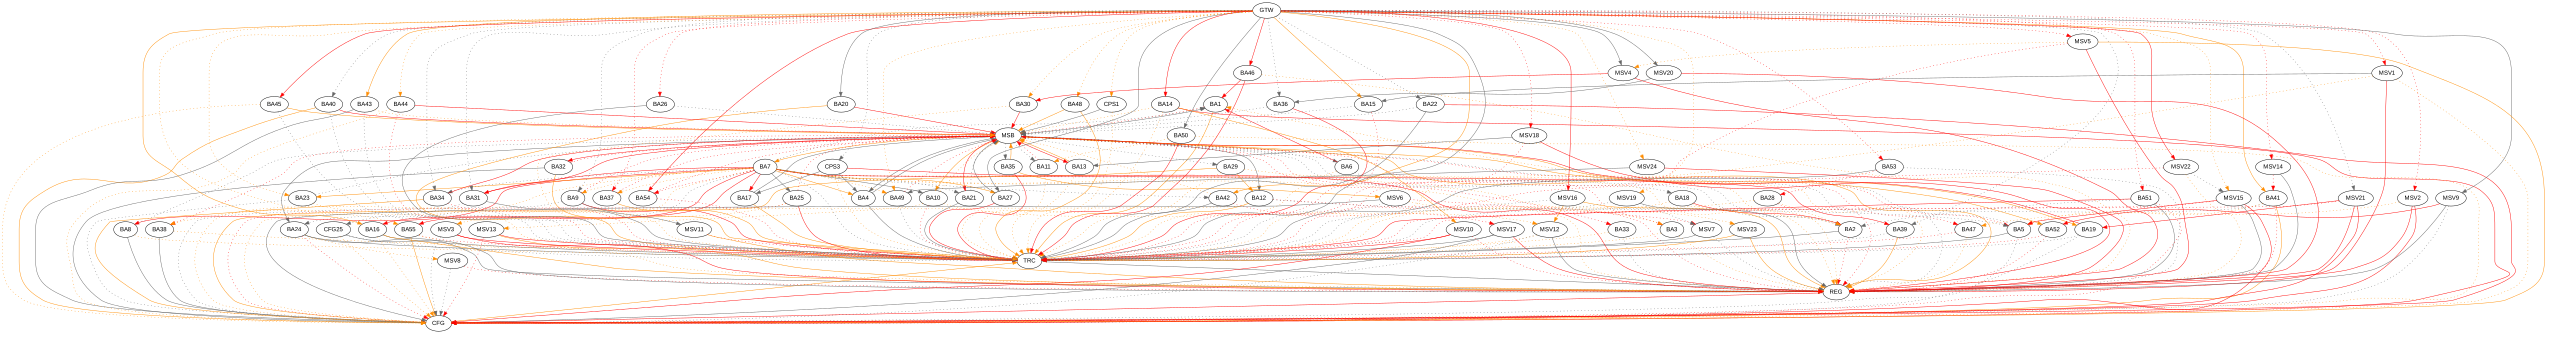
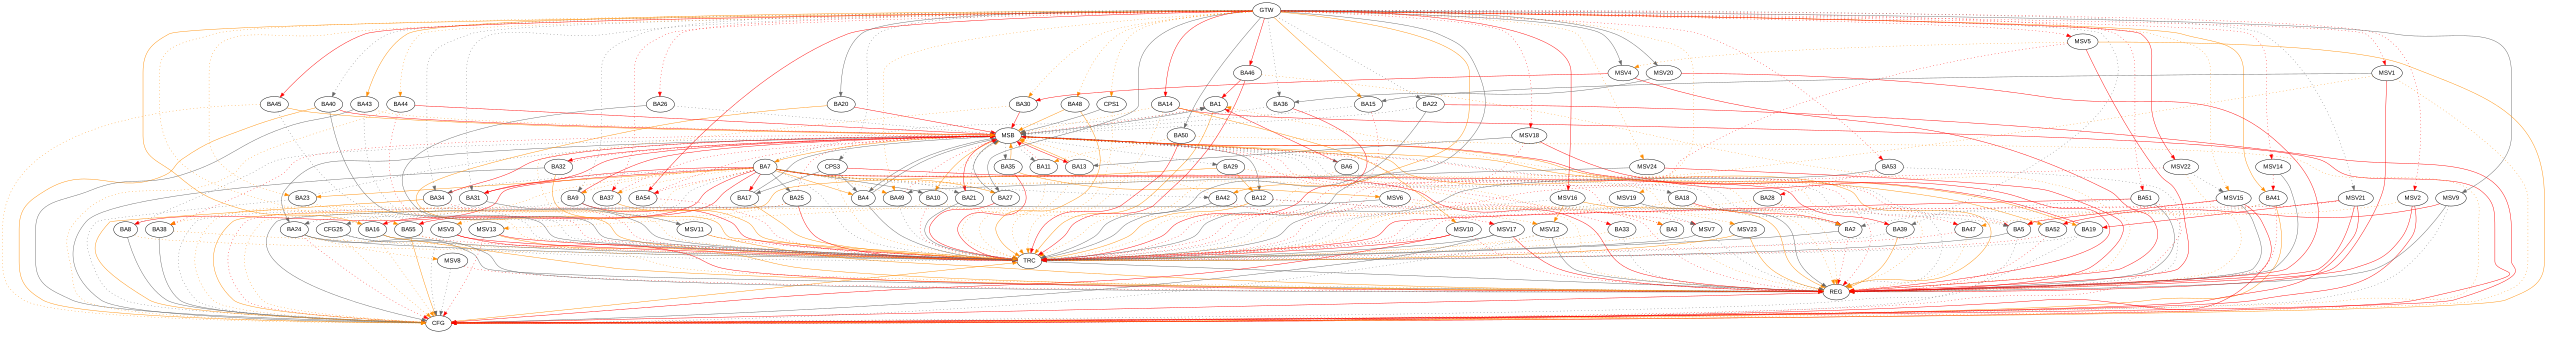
(709, 150) -> (709, 150)
(562, 238) -> (562, 238)
